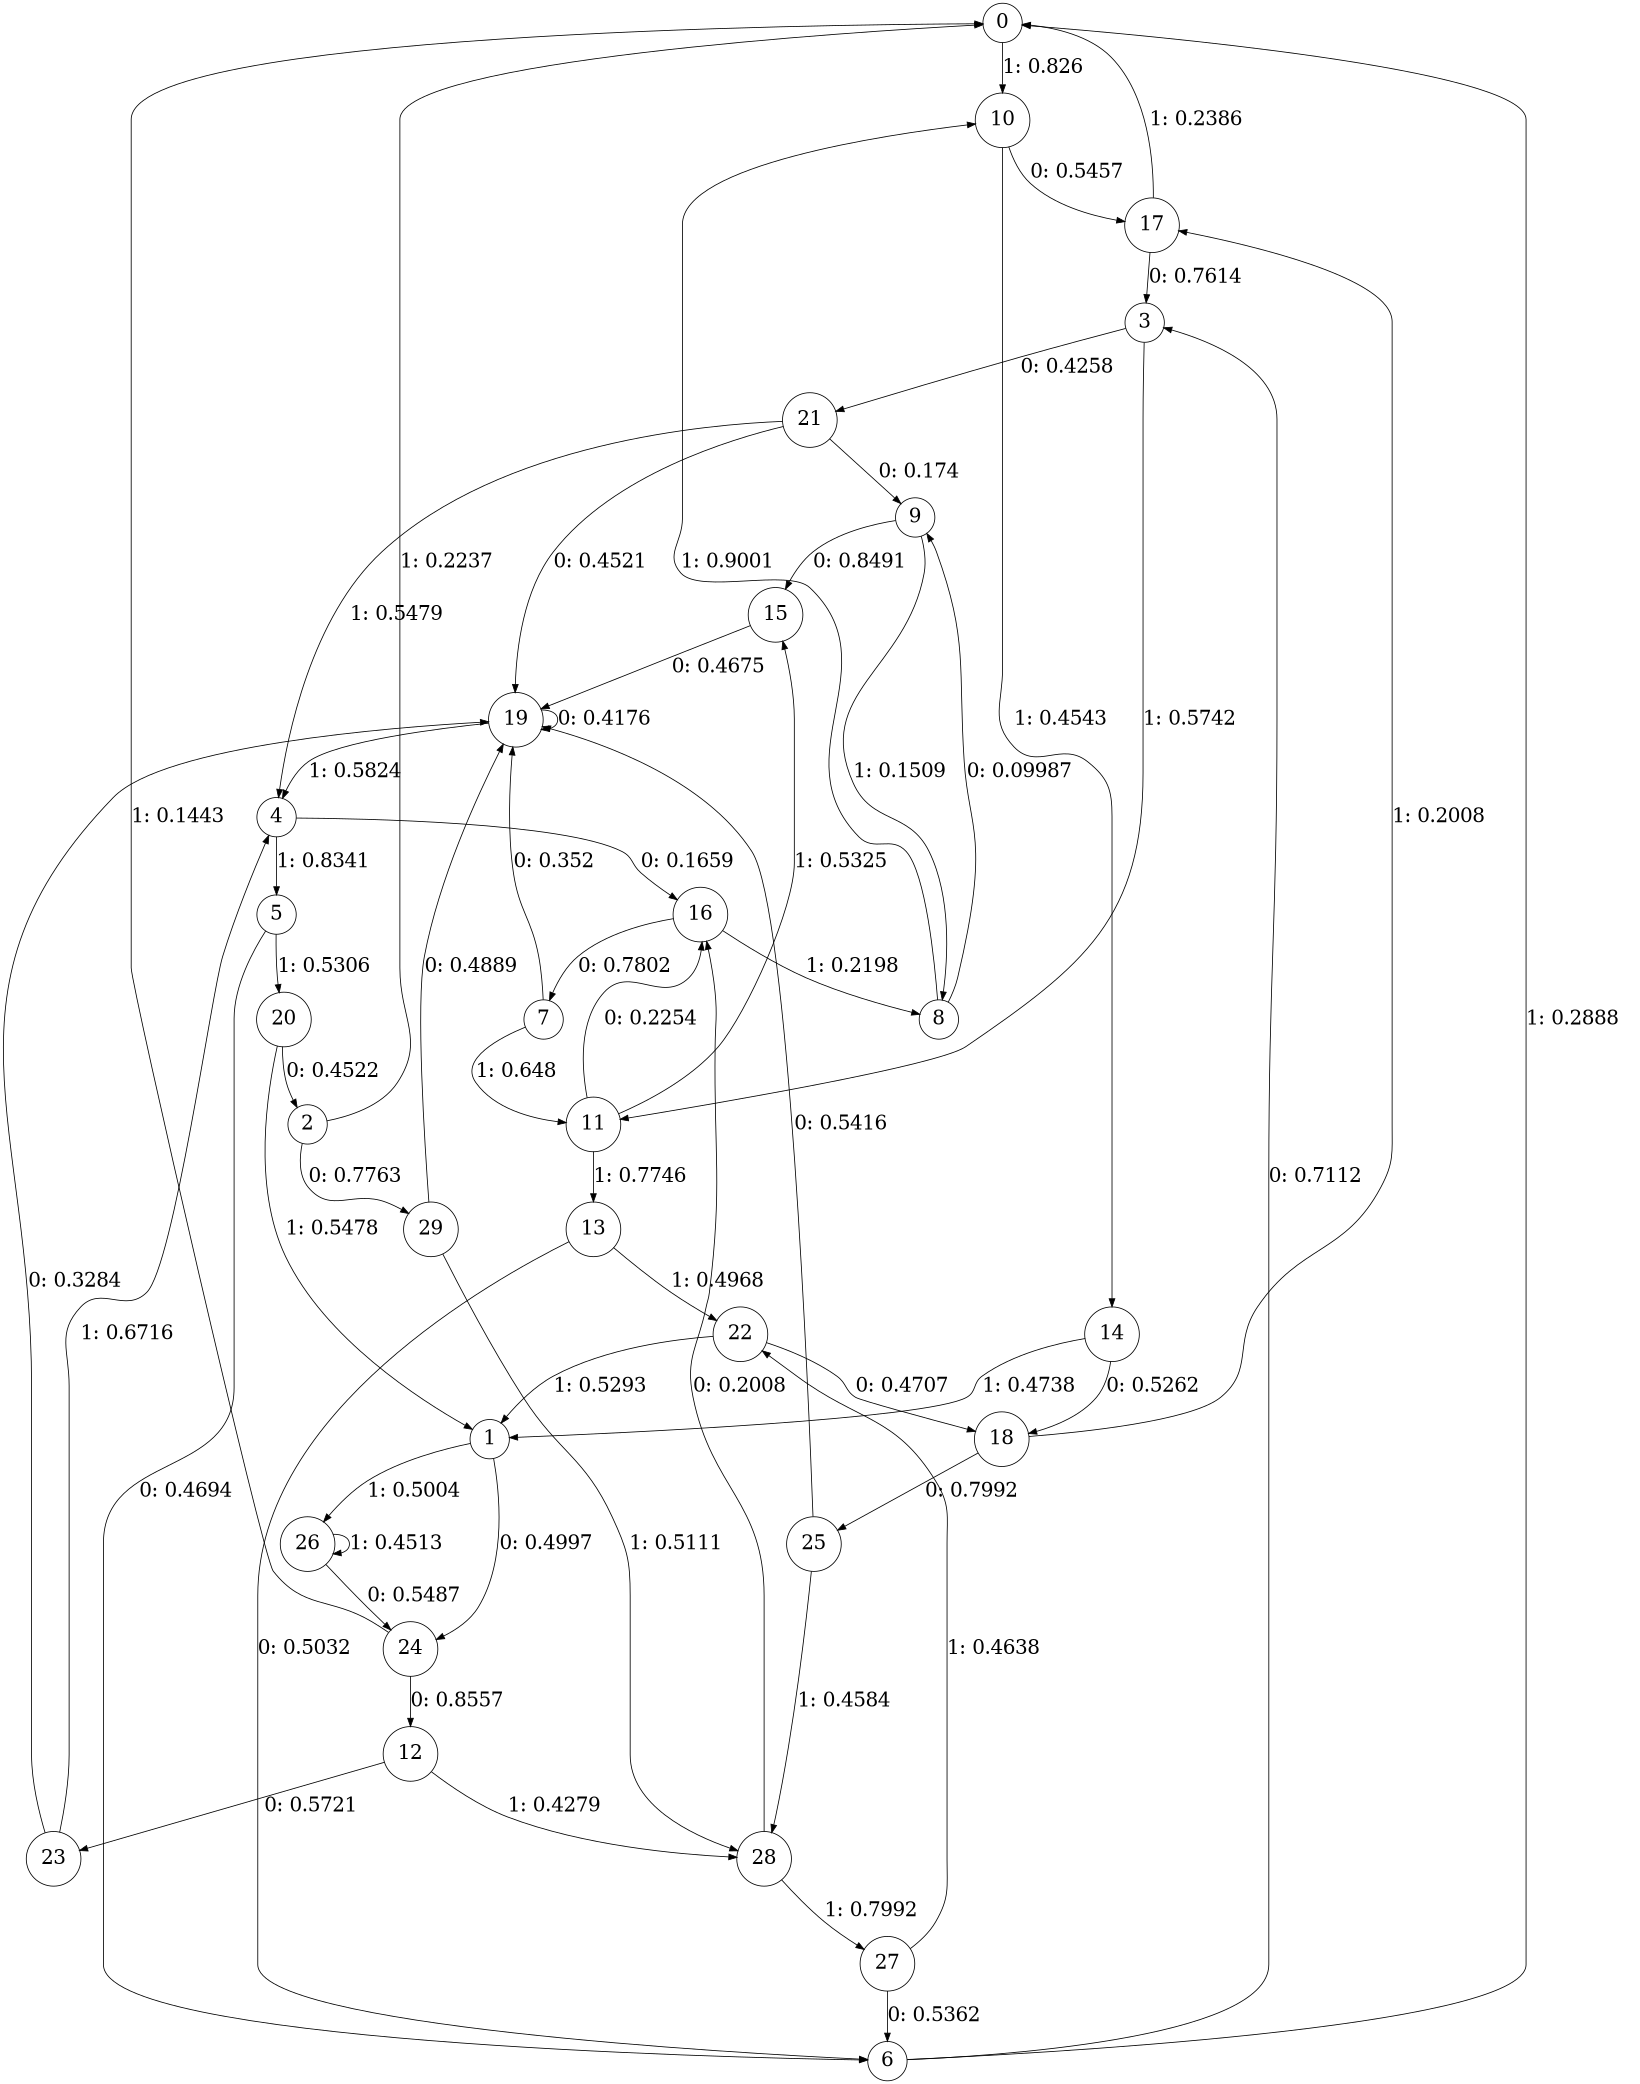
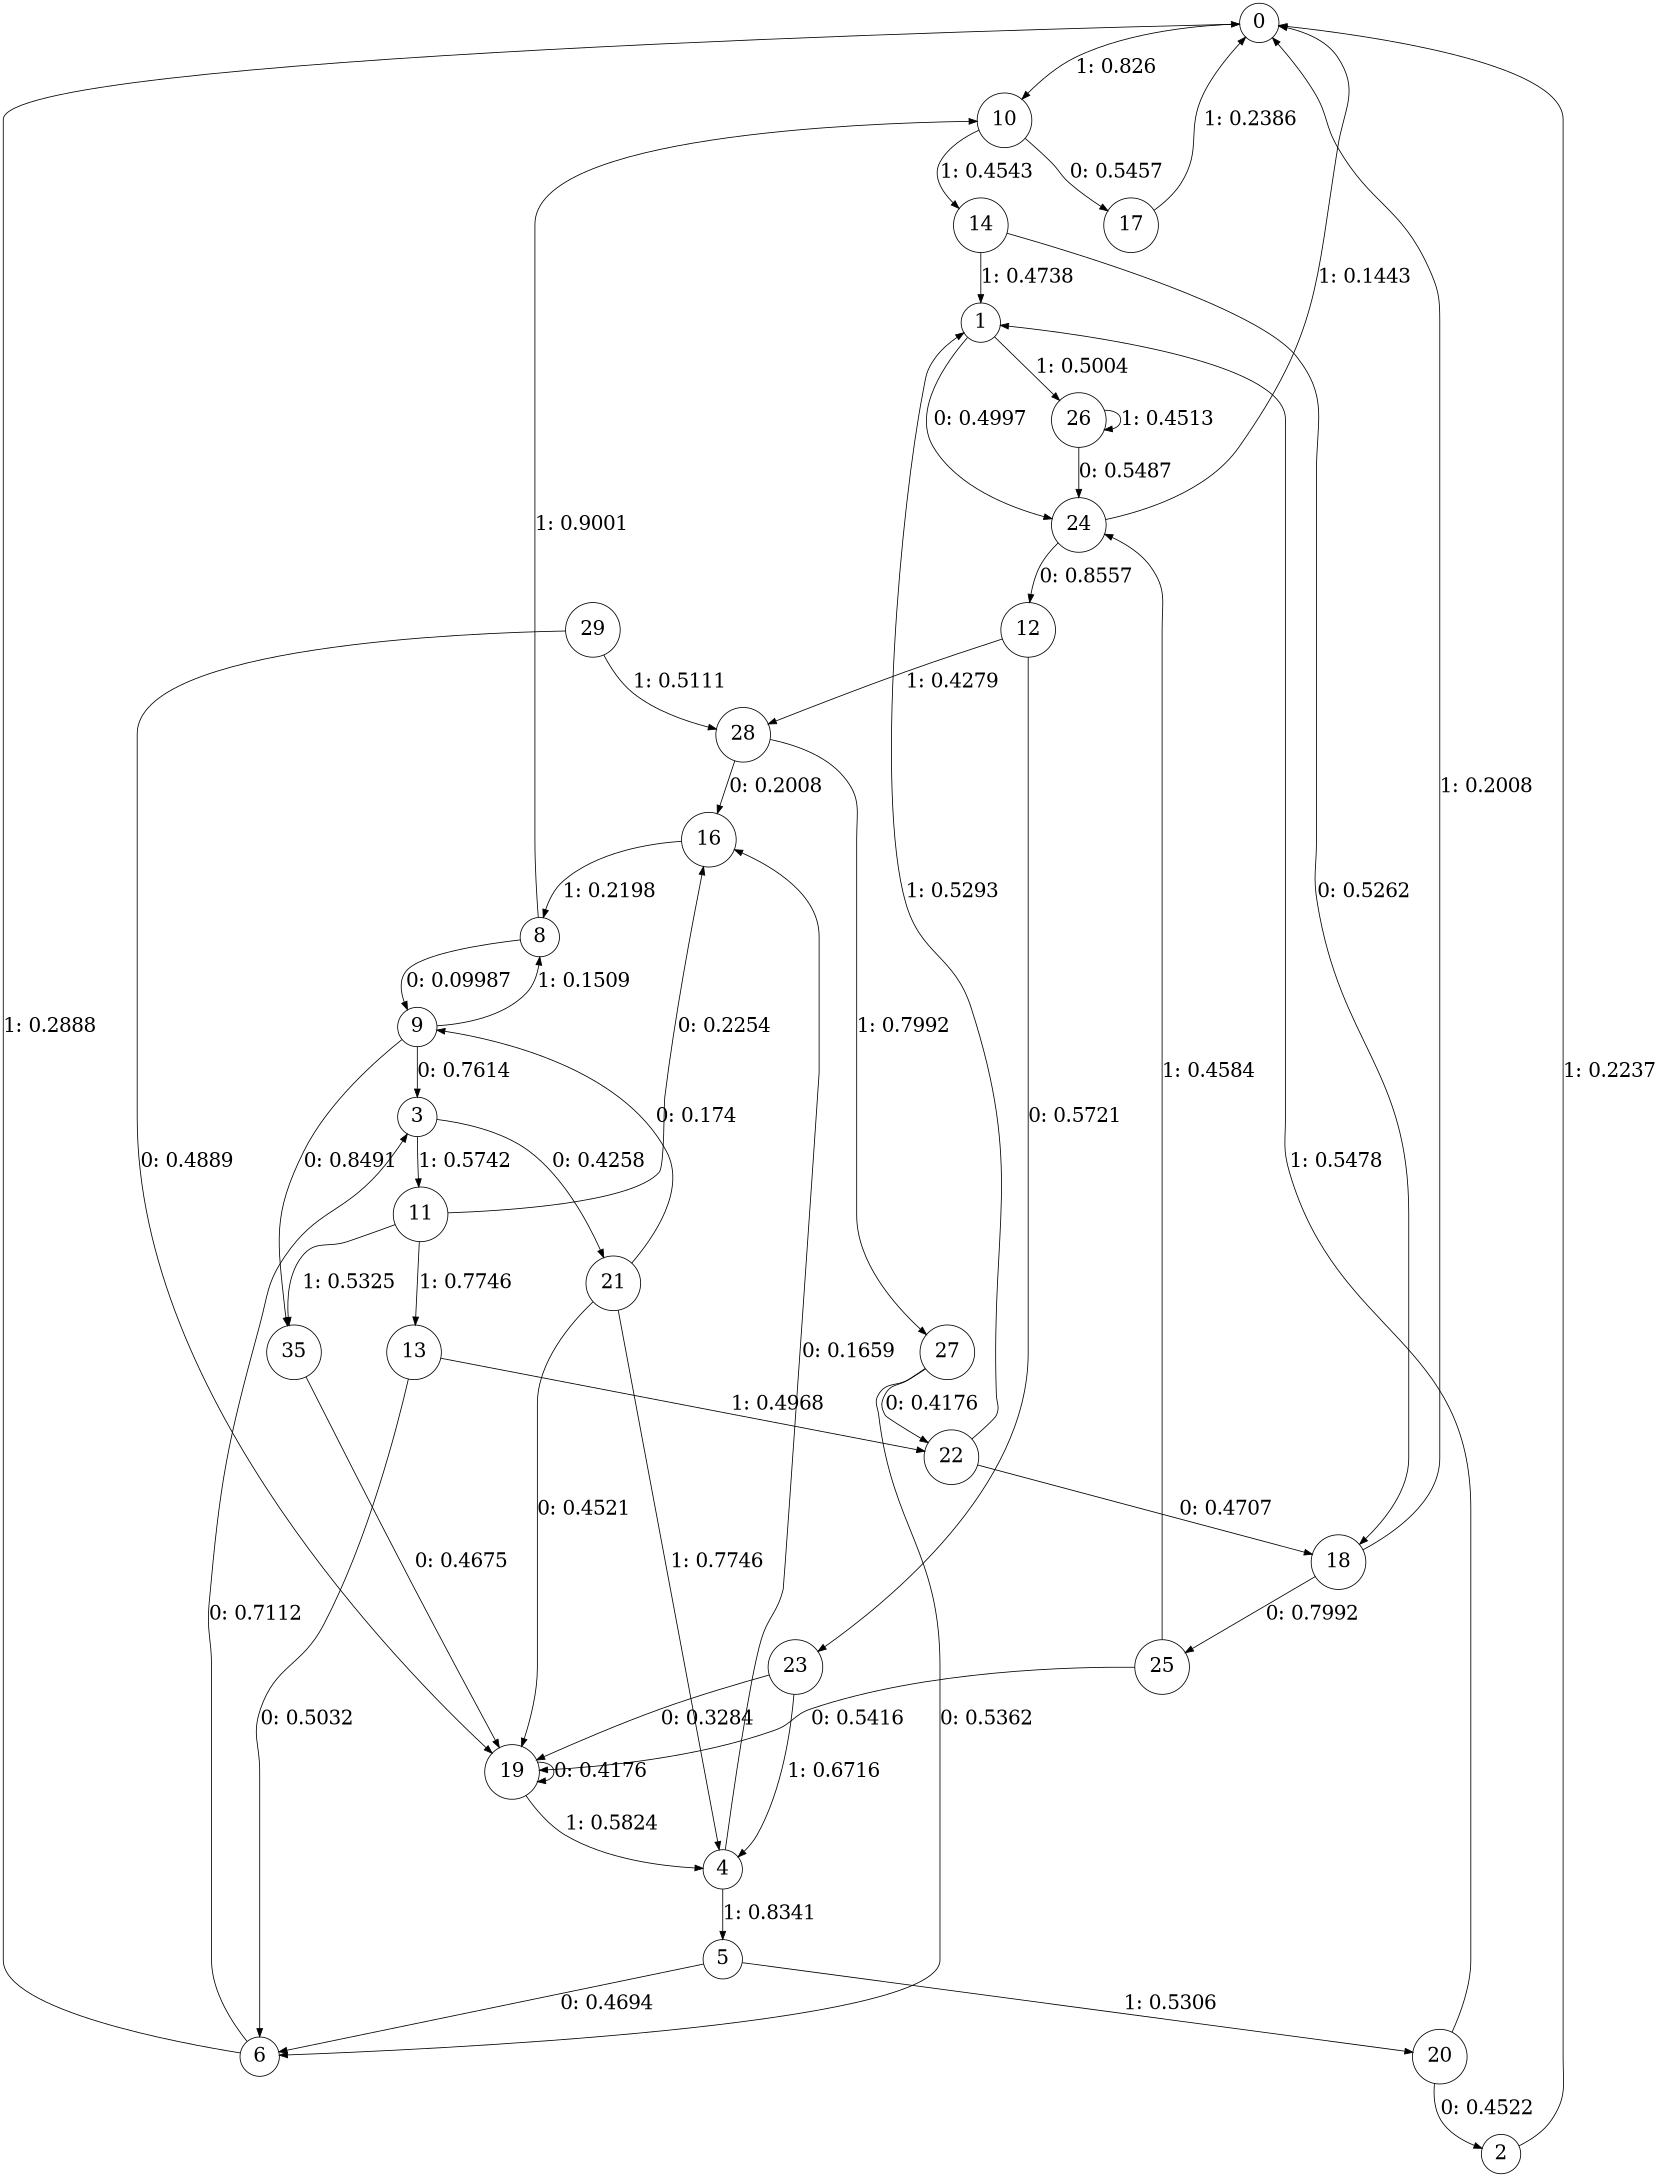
(1148, 273) -> (417, 1068)
(406, 615) -> (726, 1562)
(776, 615) -> (294, 1352)
(1392, 875) -> (1440, 789)
(544, 1020) -> none
(331, 1200) -> none
(1003, 1649) -> (941, 1405)
(796, 1698) -> (1162, 1077)
